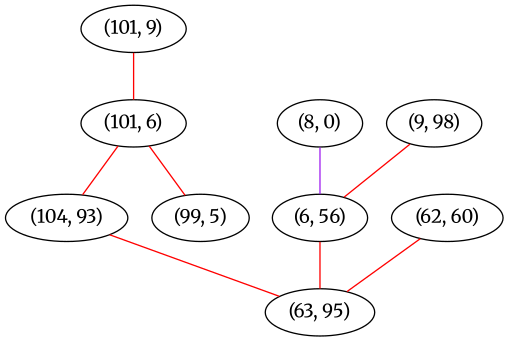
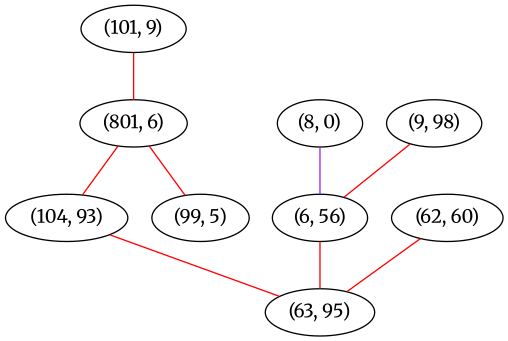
(134, 123) -> (134, 123)
